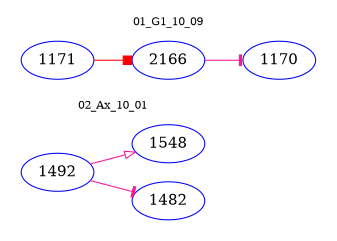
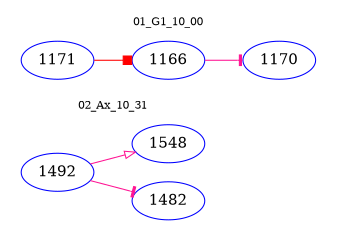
(168, 23) -> (168, 23)
(168, 60) -> (168, 60)
(113, 106) -> (113, 106)
